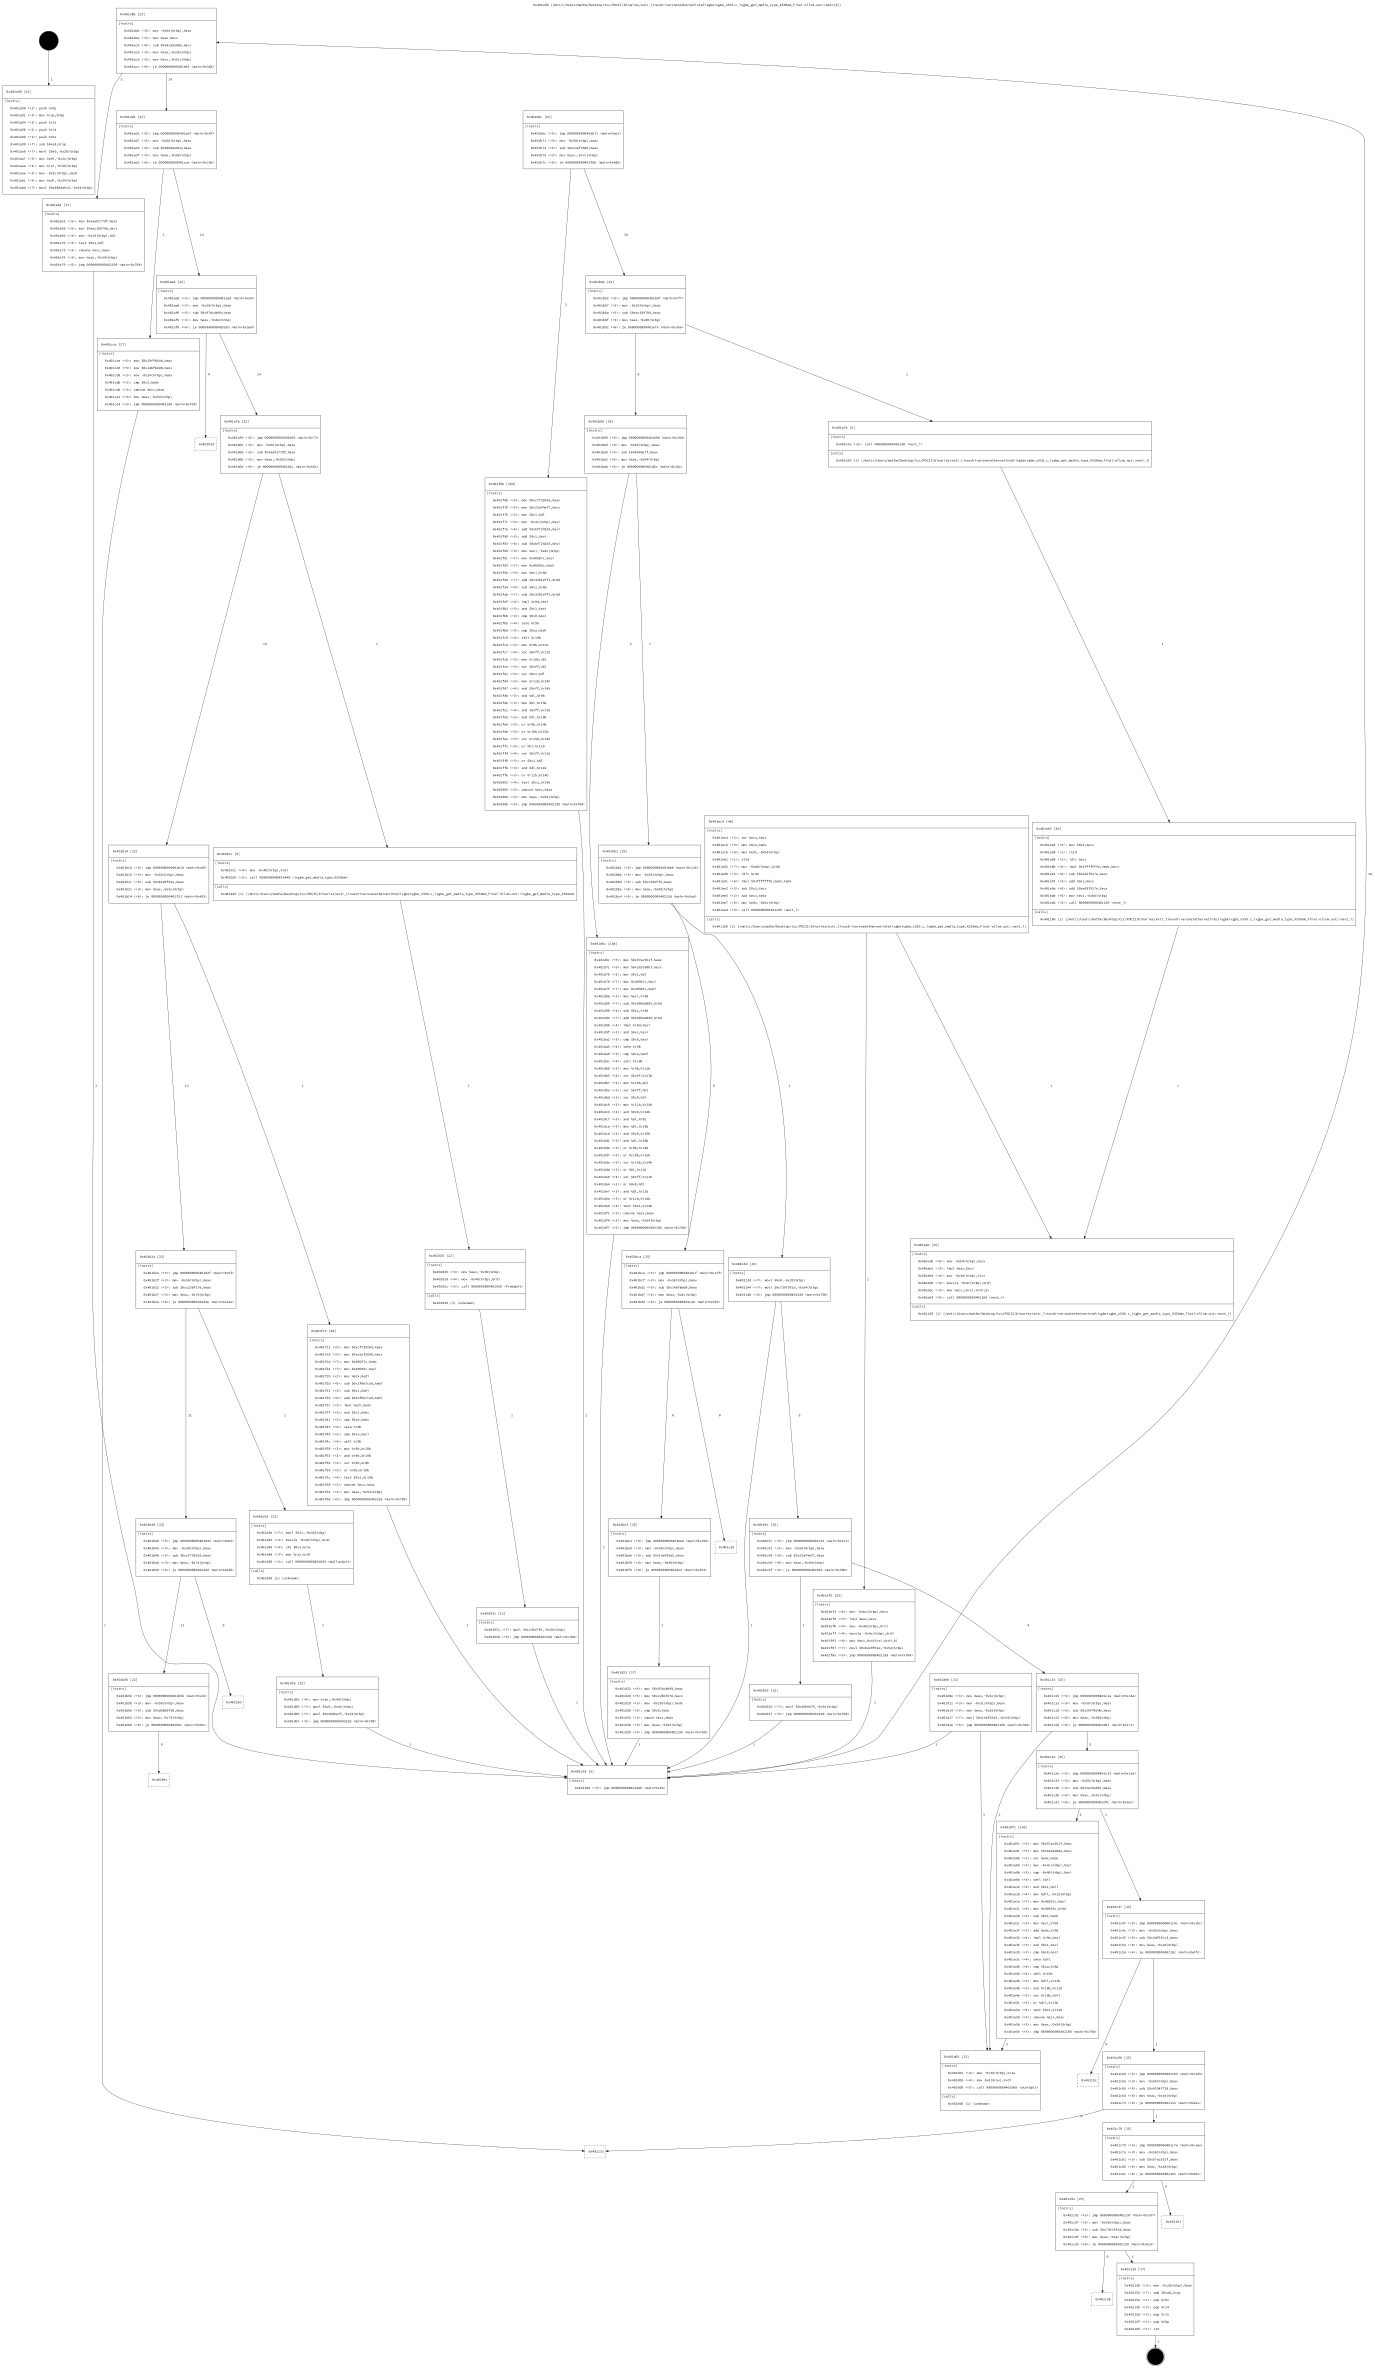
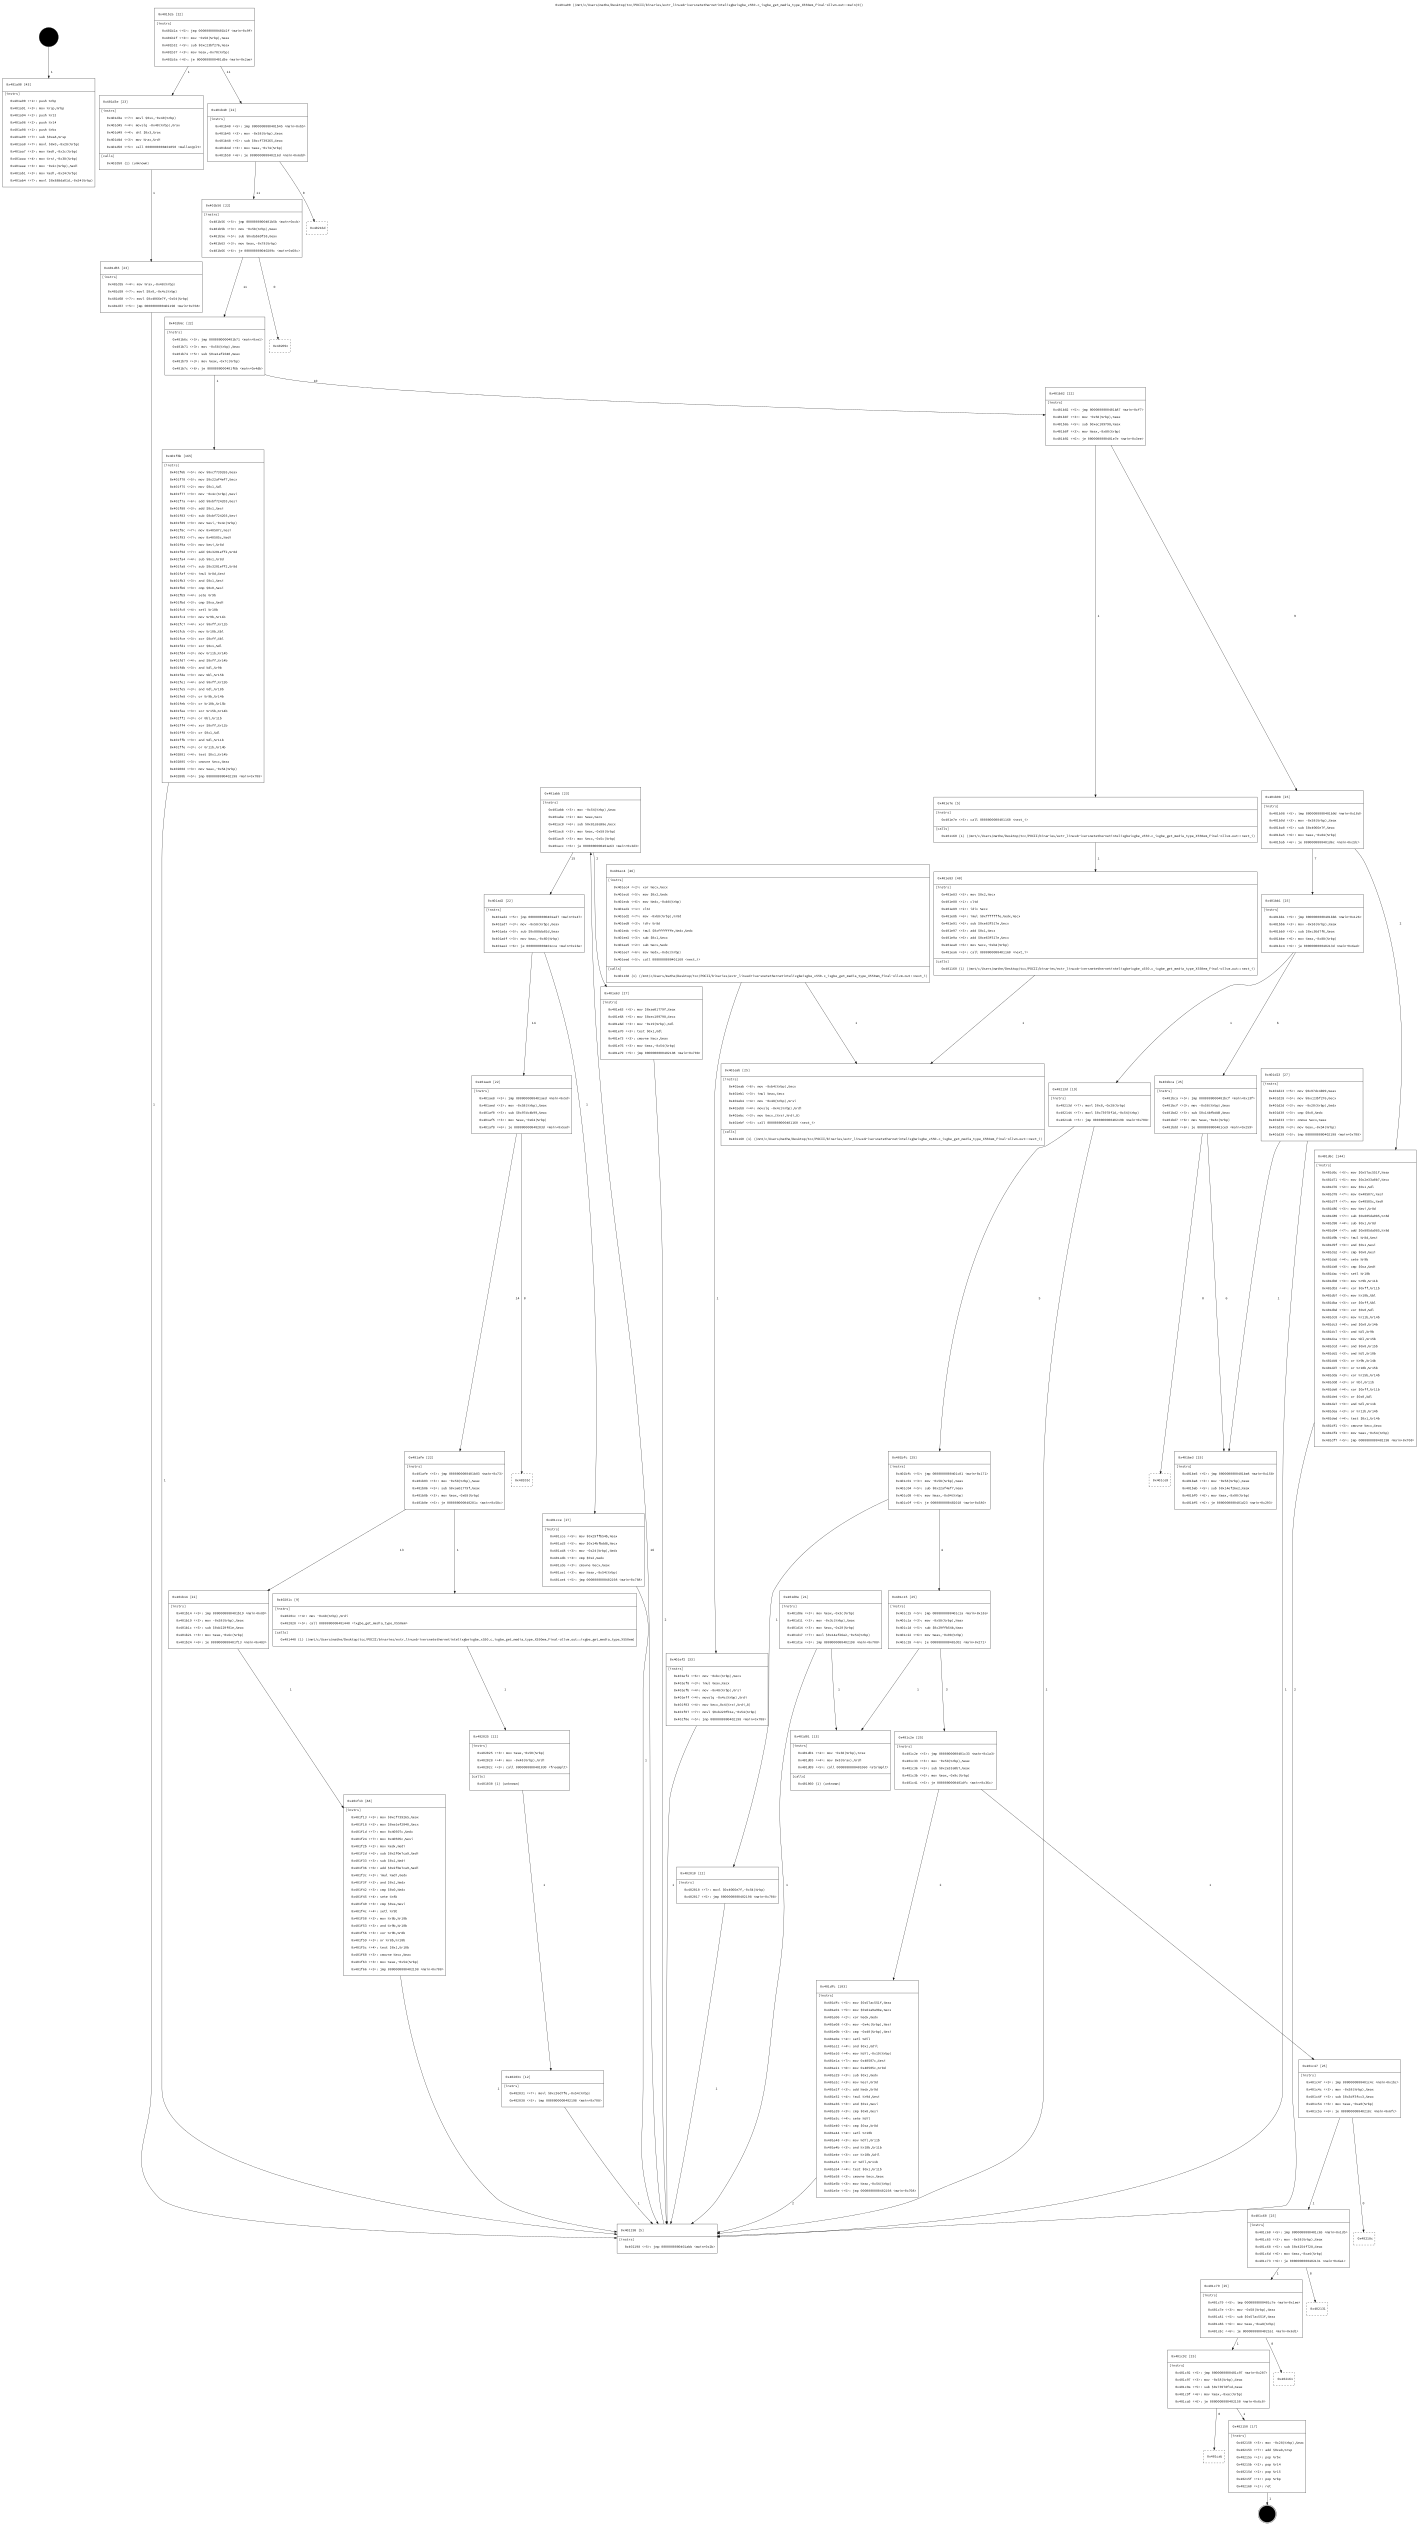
none -> (234, 286)
(172, 1076) -> none
(102, 1490) -> (643, 1904)
(659, 1620) -> (1250, 1294)
(1004, 2043) -> (773, 2214)
